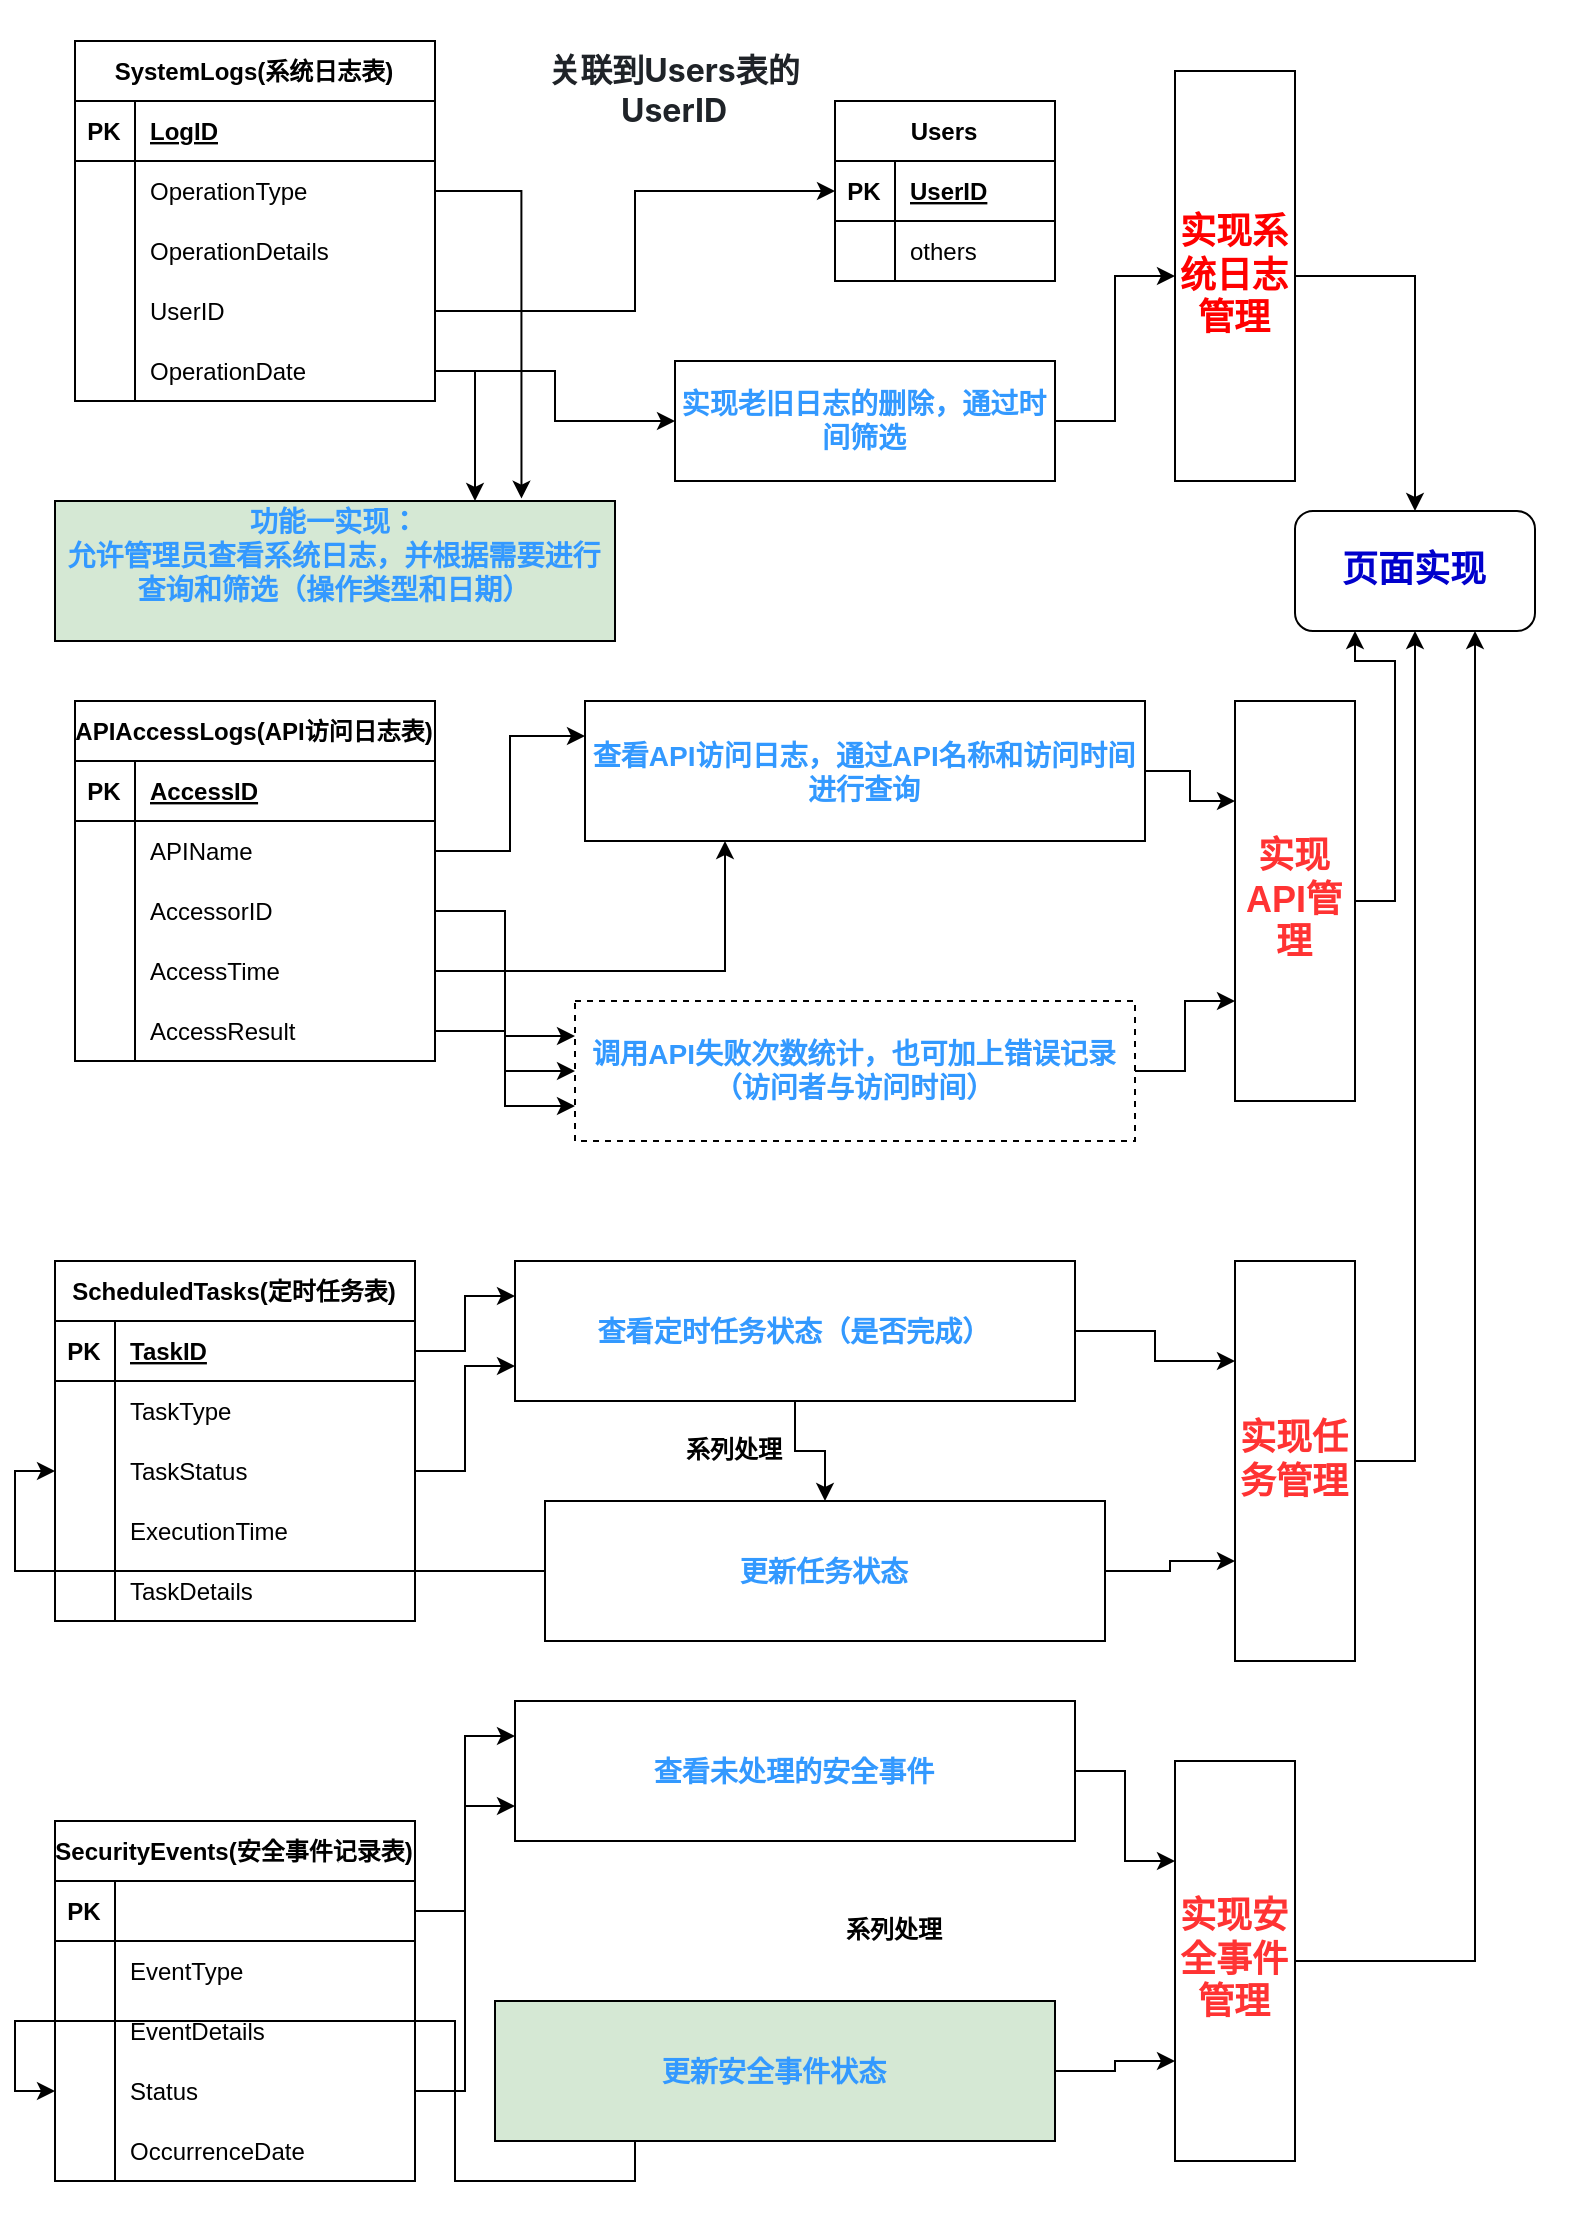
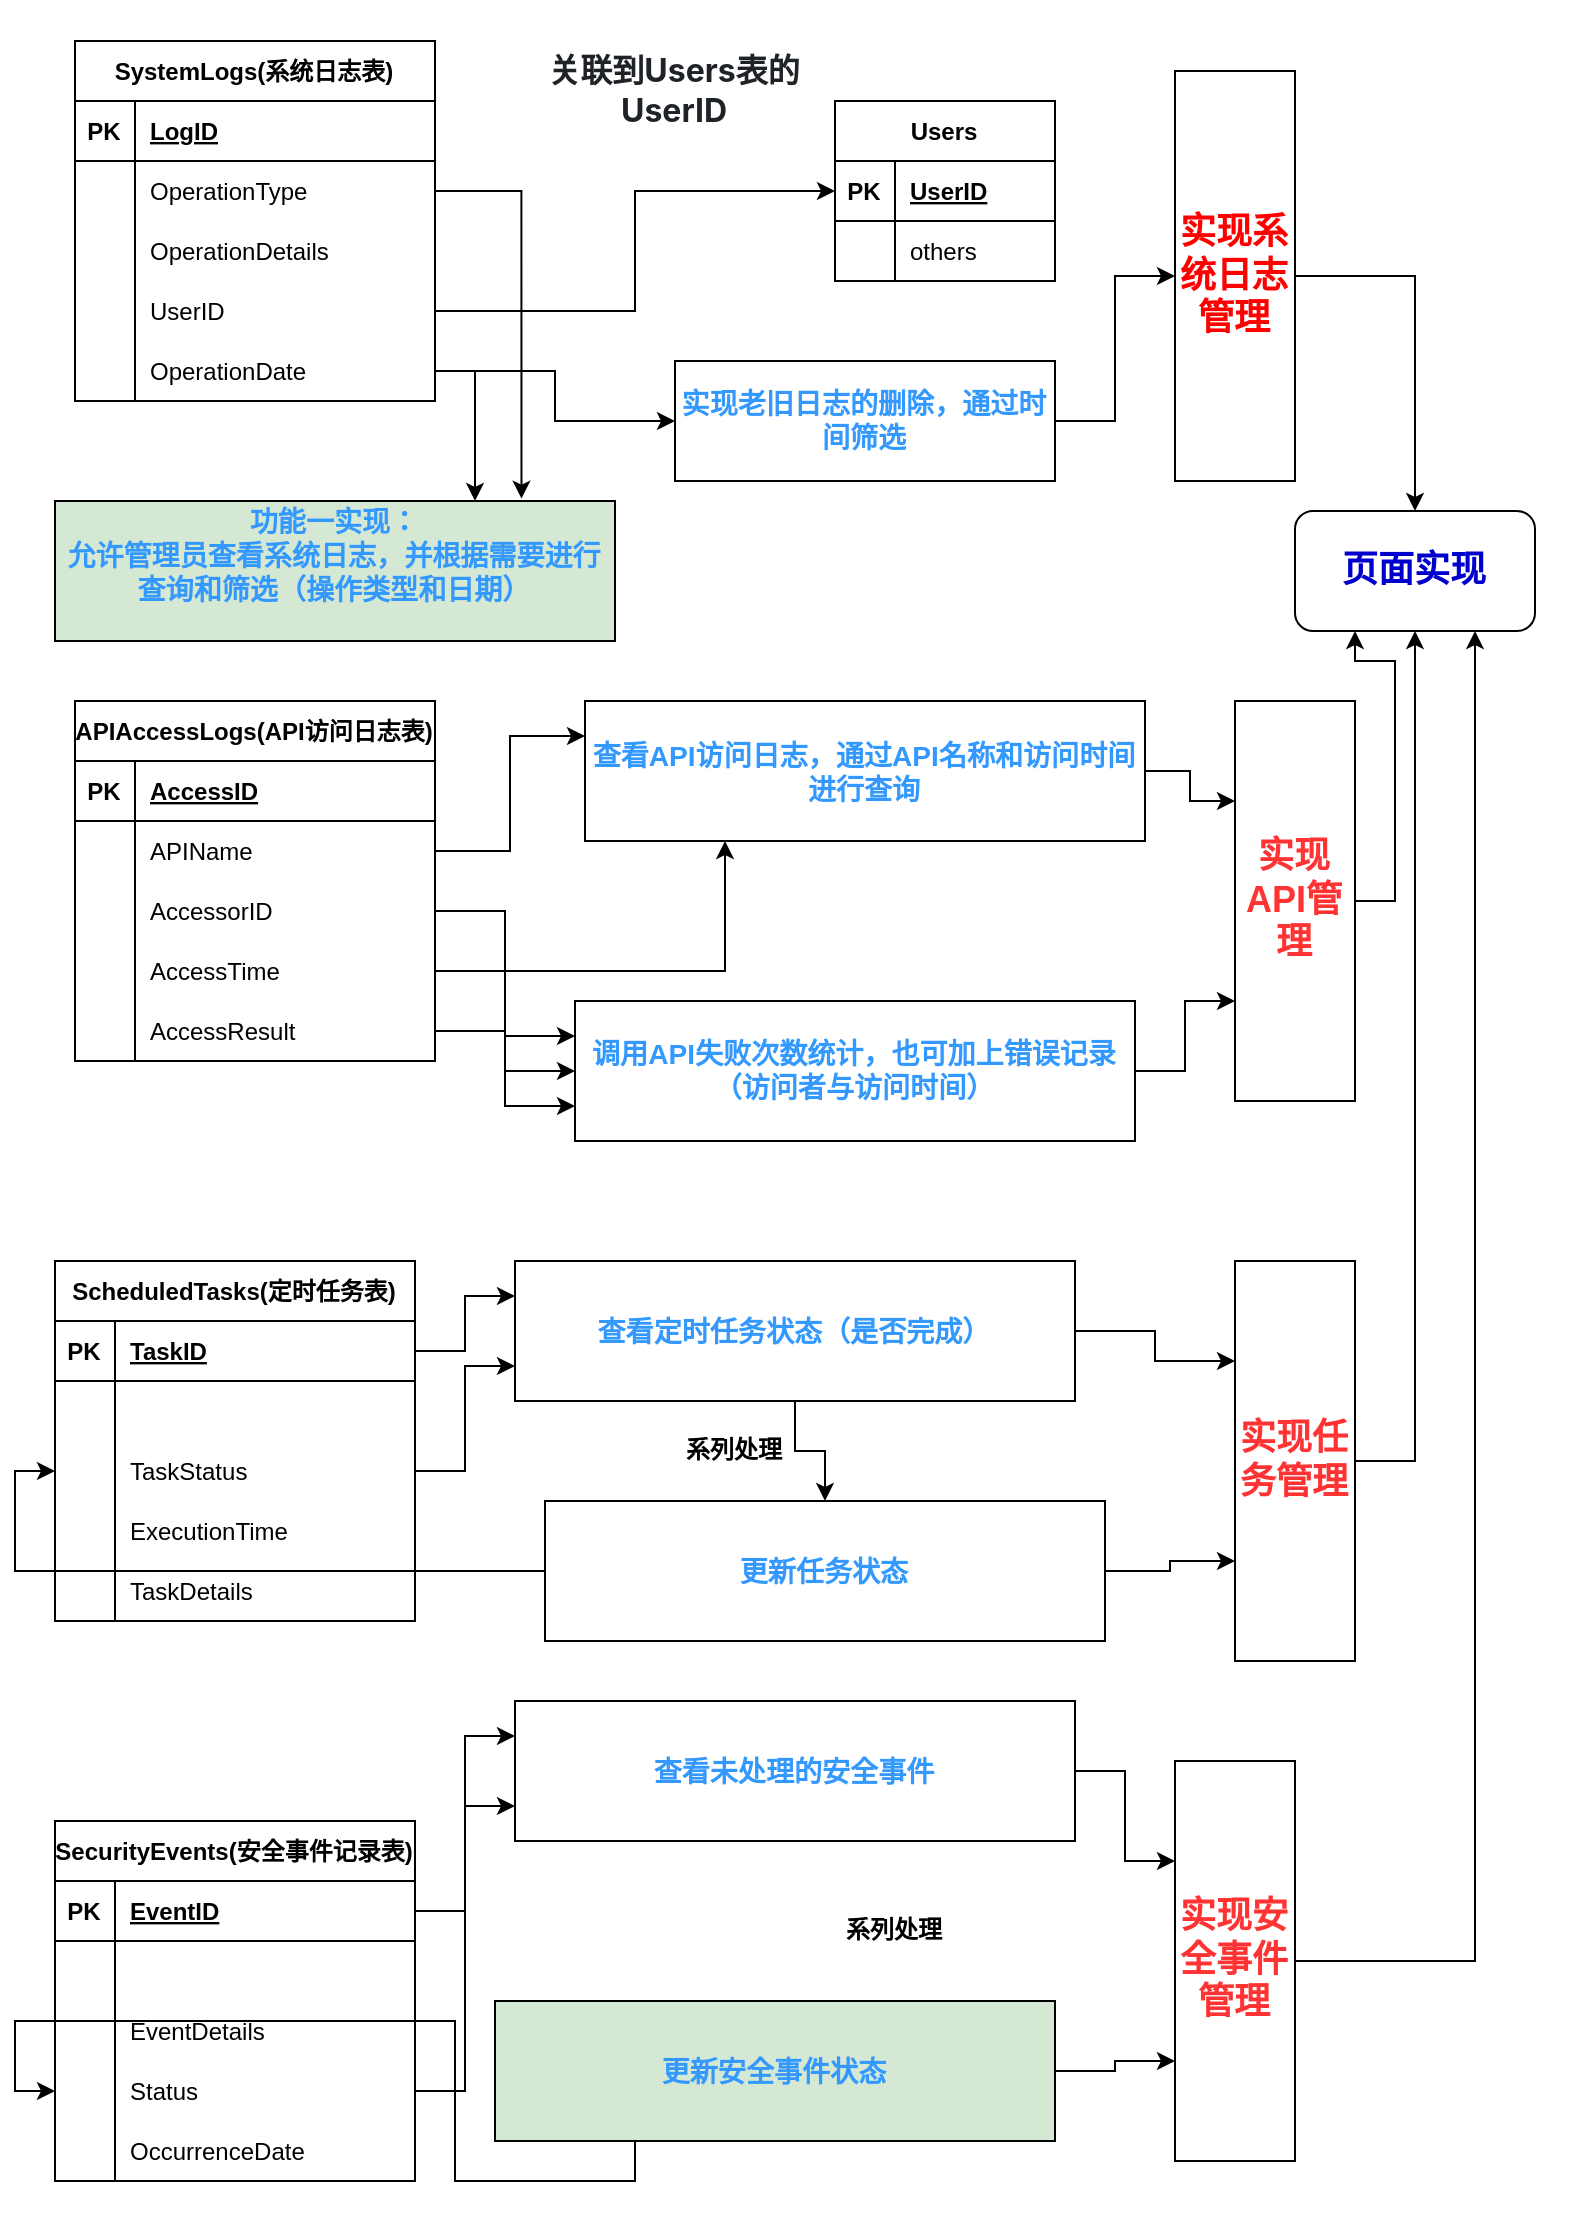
(855, 1071) -> (855, 1071)
(265, 1411) -> none
none -> (265, 1911)
(265, 1971) -> none
